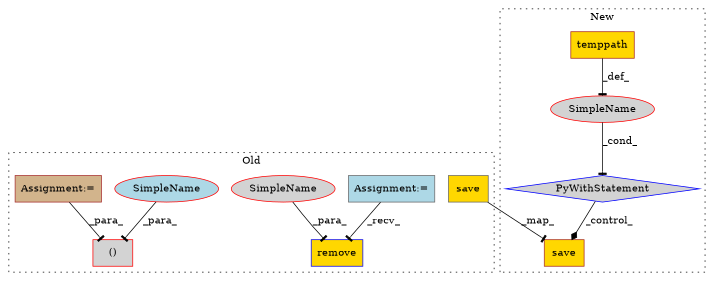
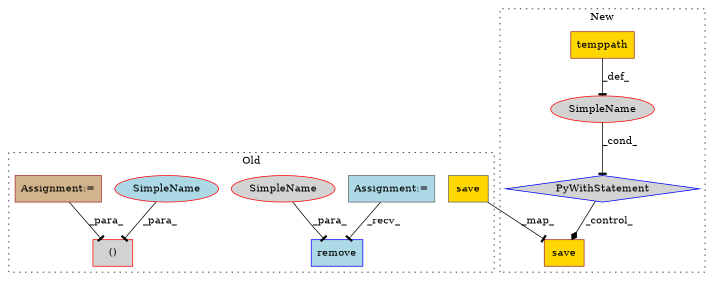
(337, 253) -> (337, 253)
